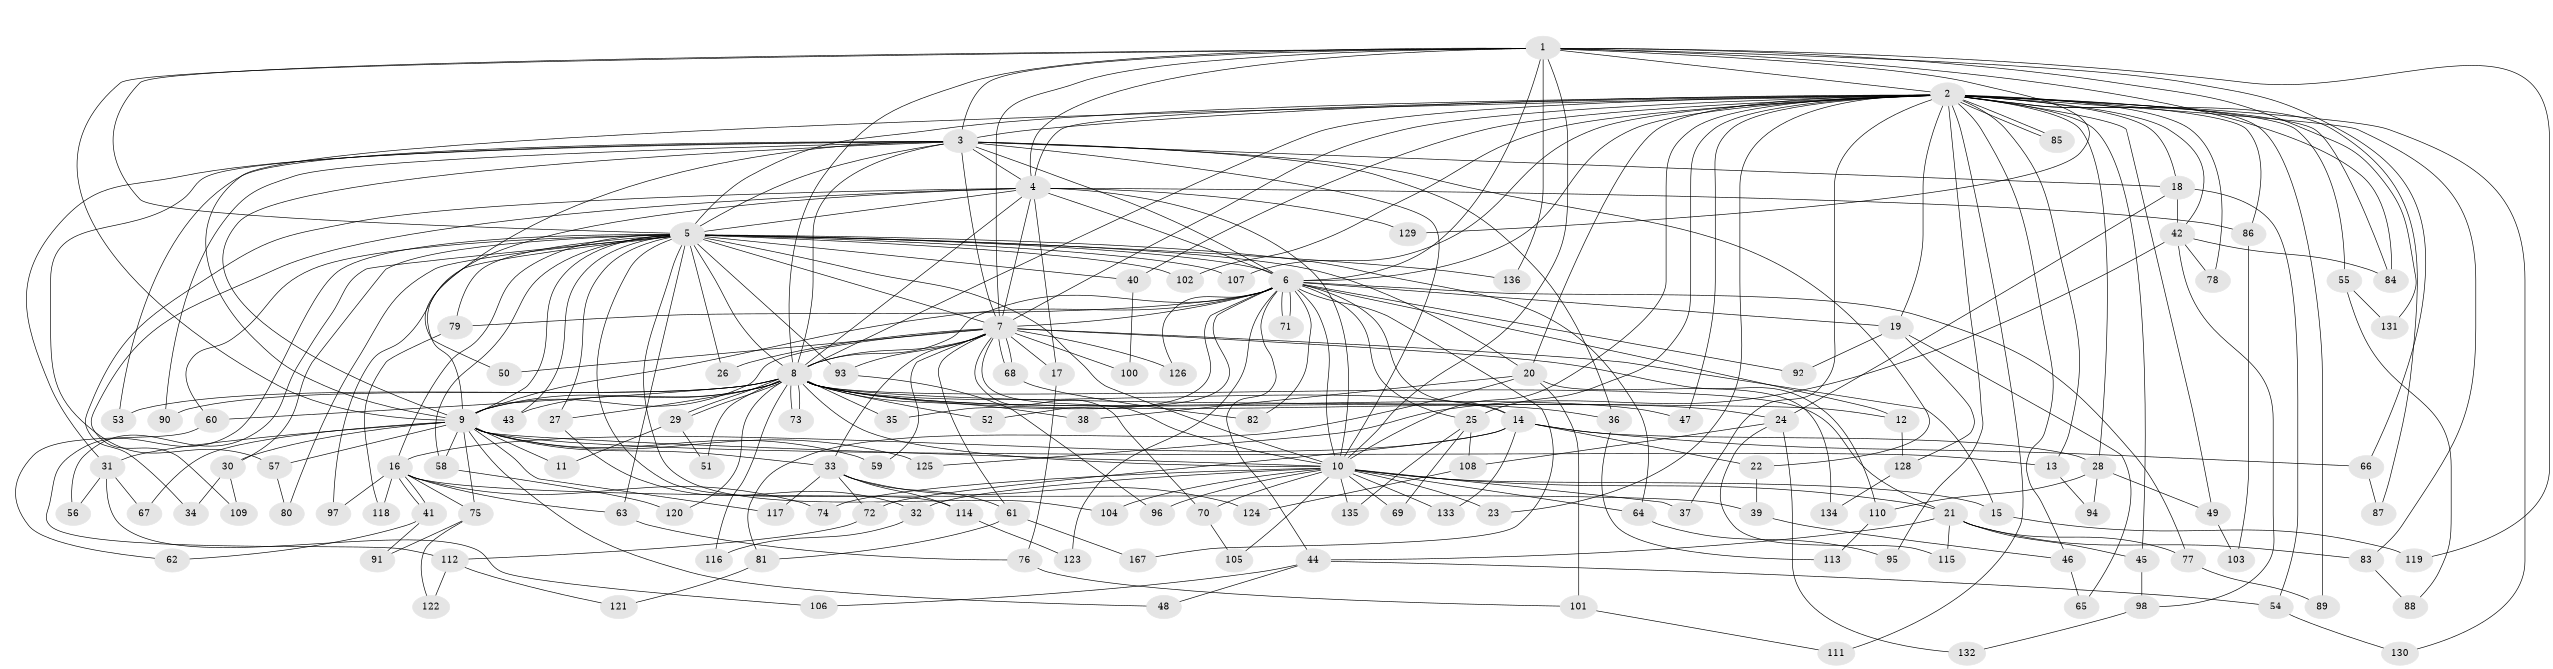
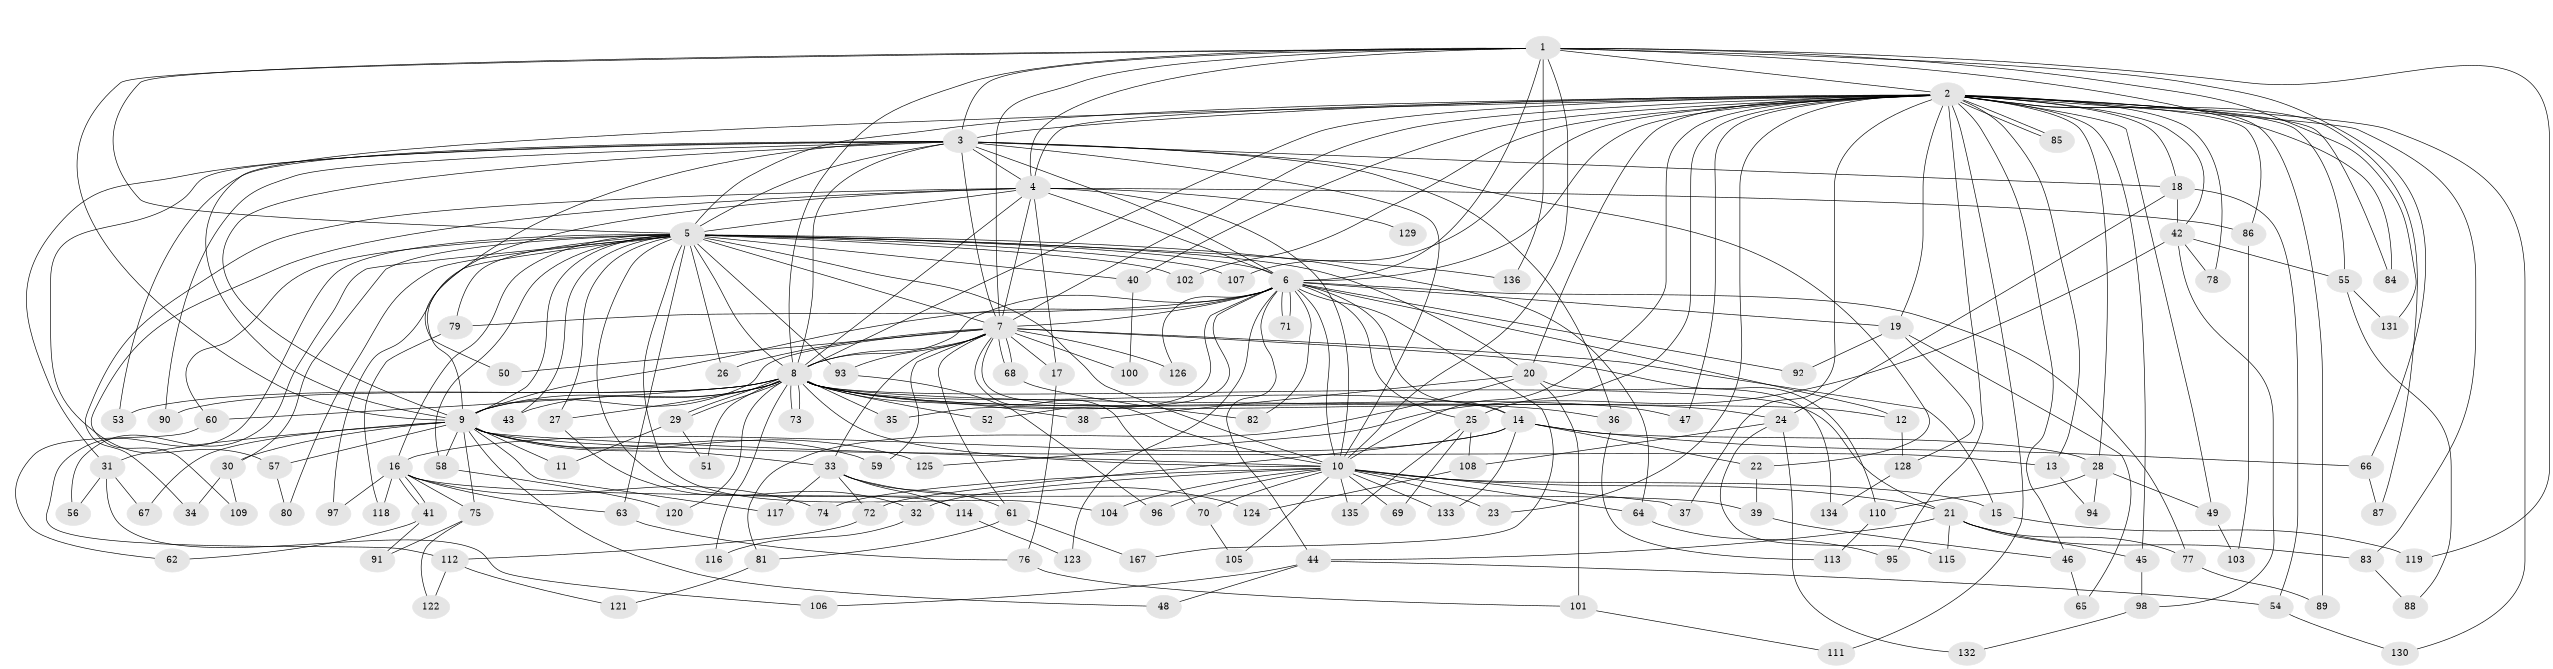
(2065, 160) -> none
(2291, 254) -> (2261, 258)
